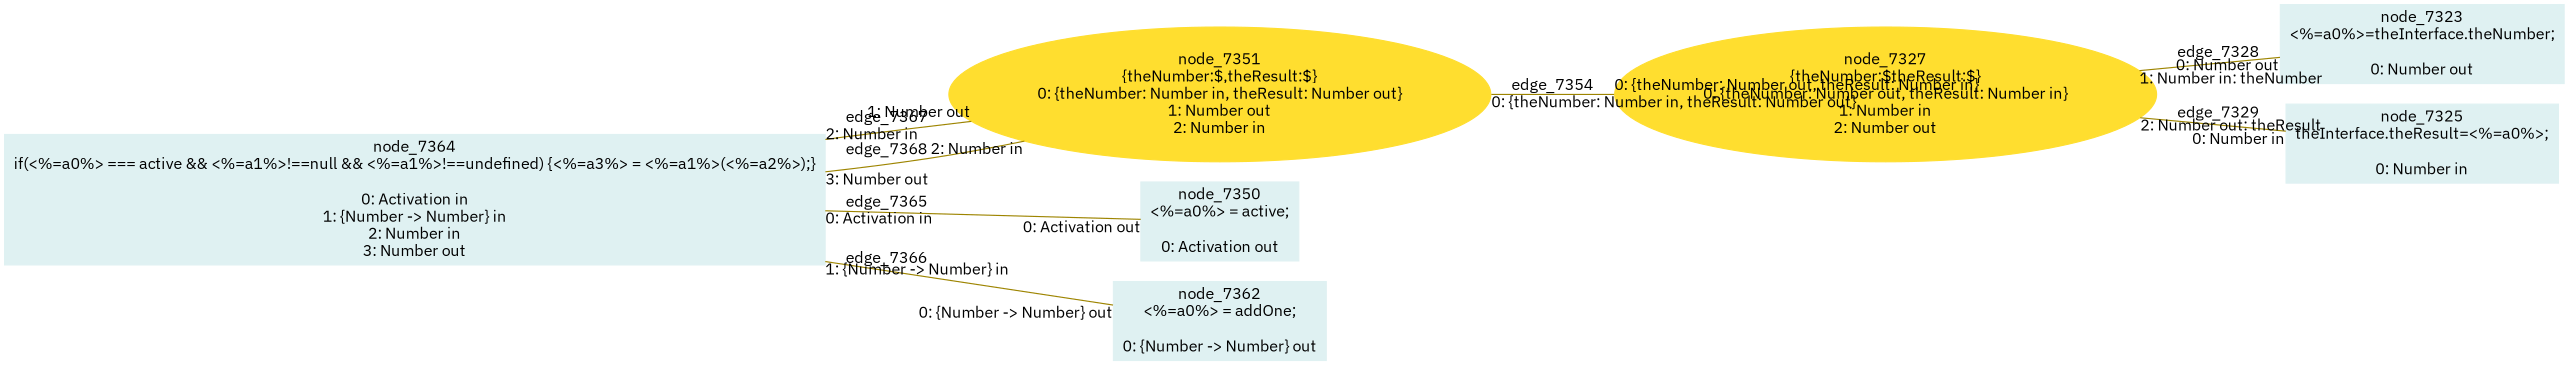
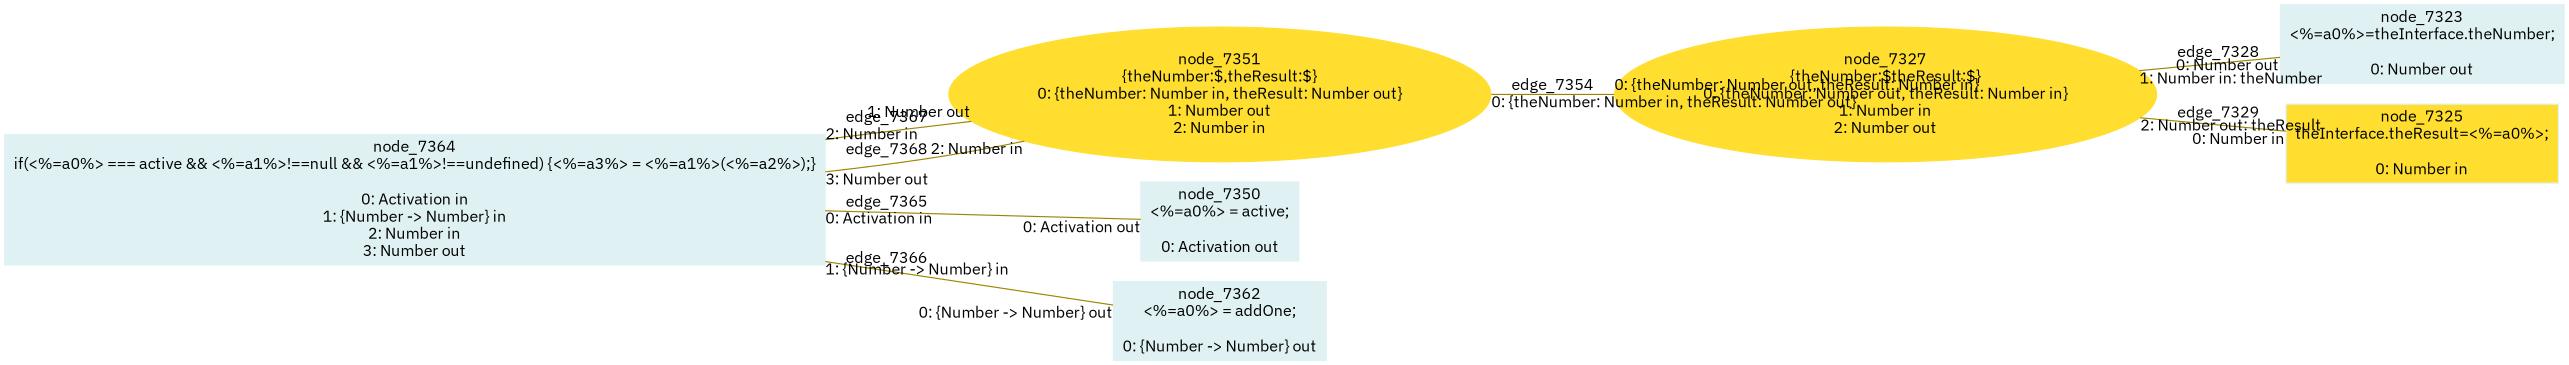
(2422, 144) -> (2422, 144)
